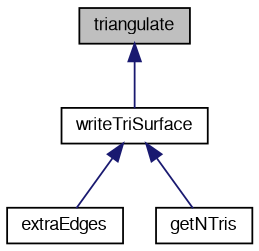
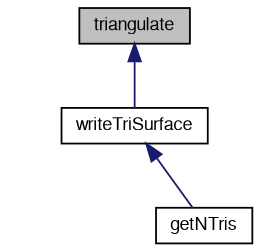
(65, 226) -> none
